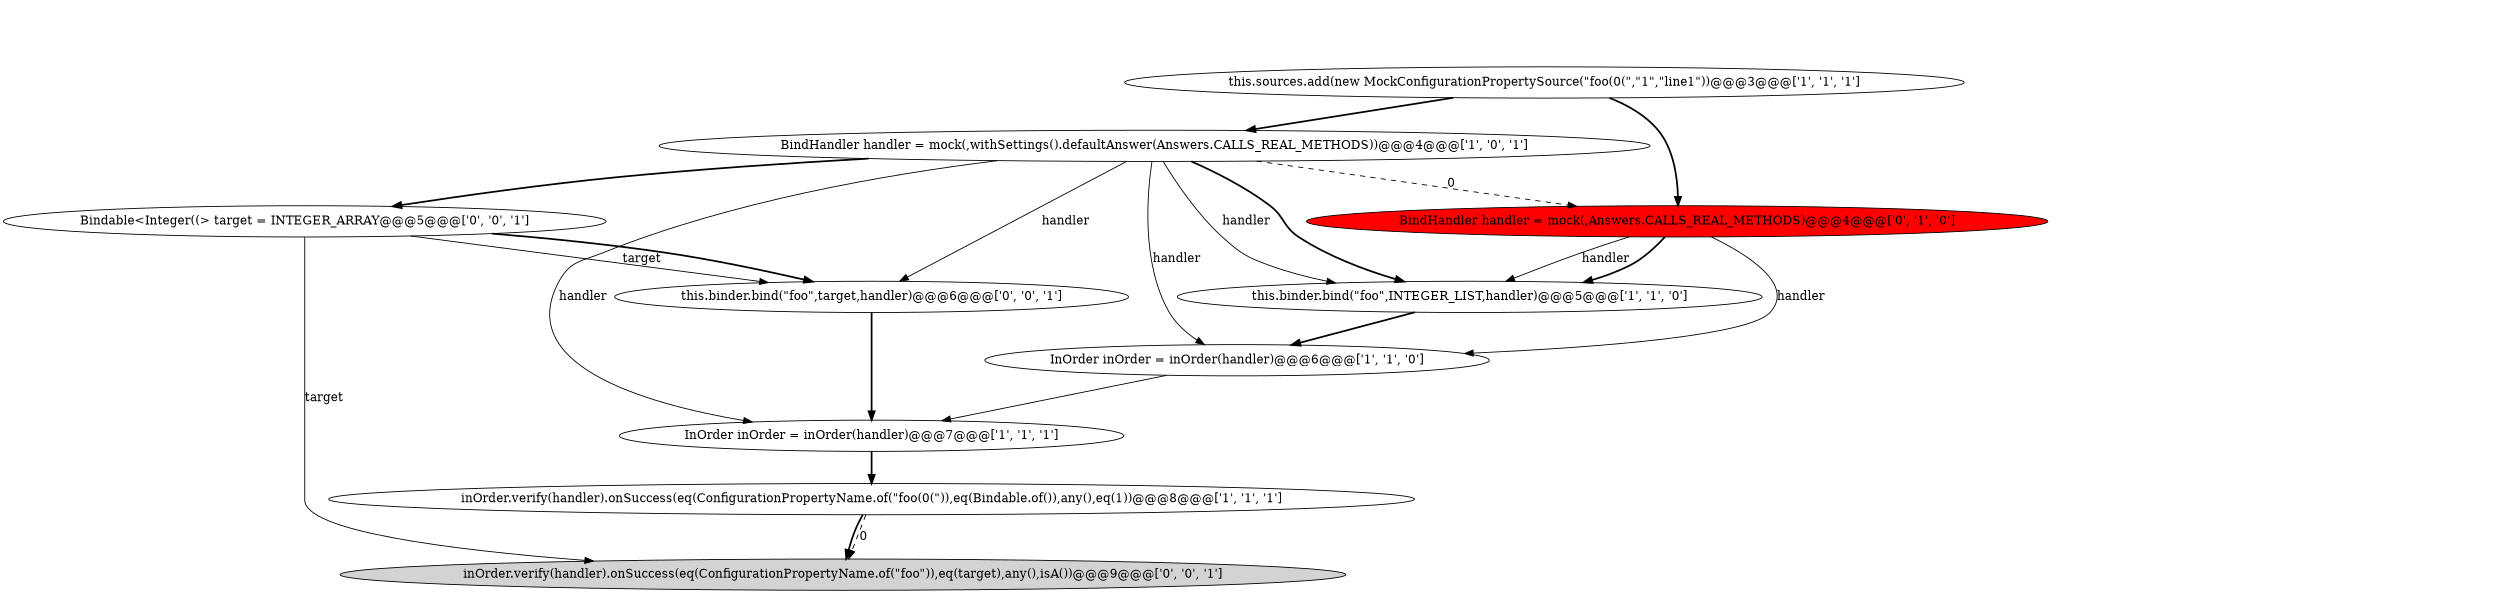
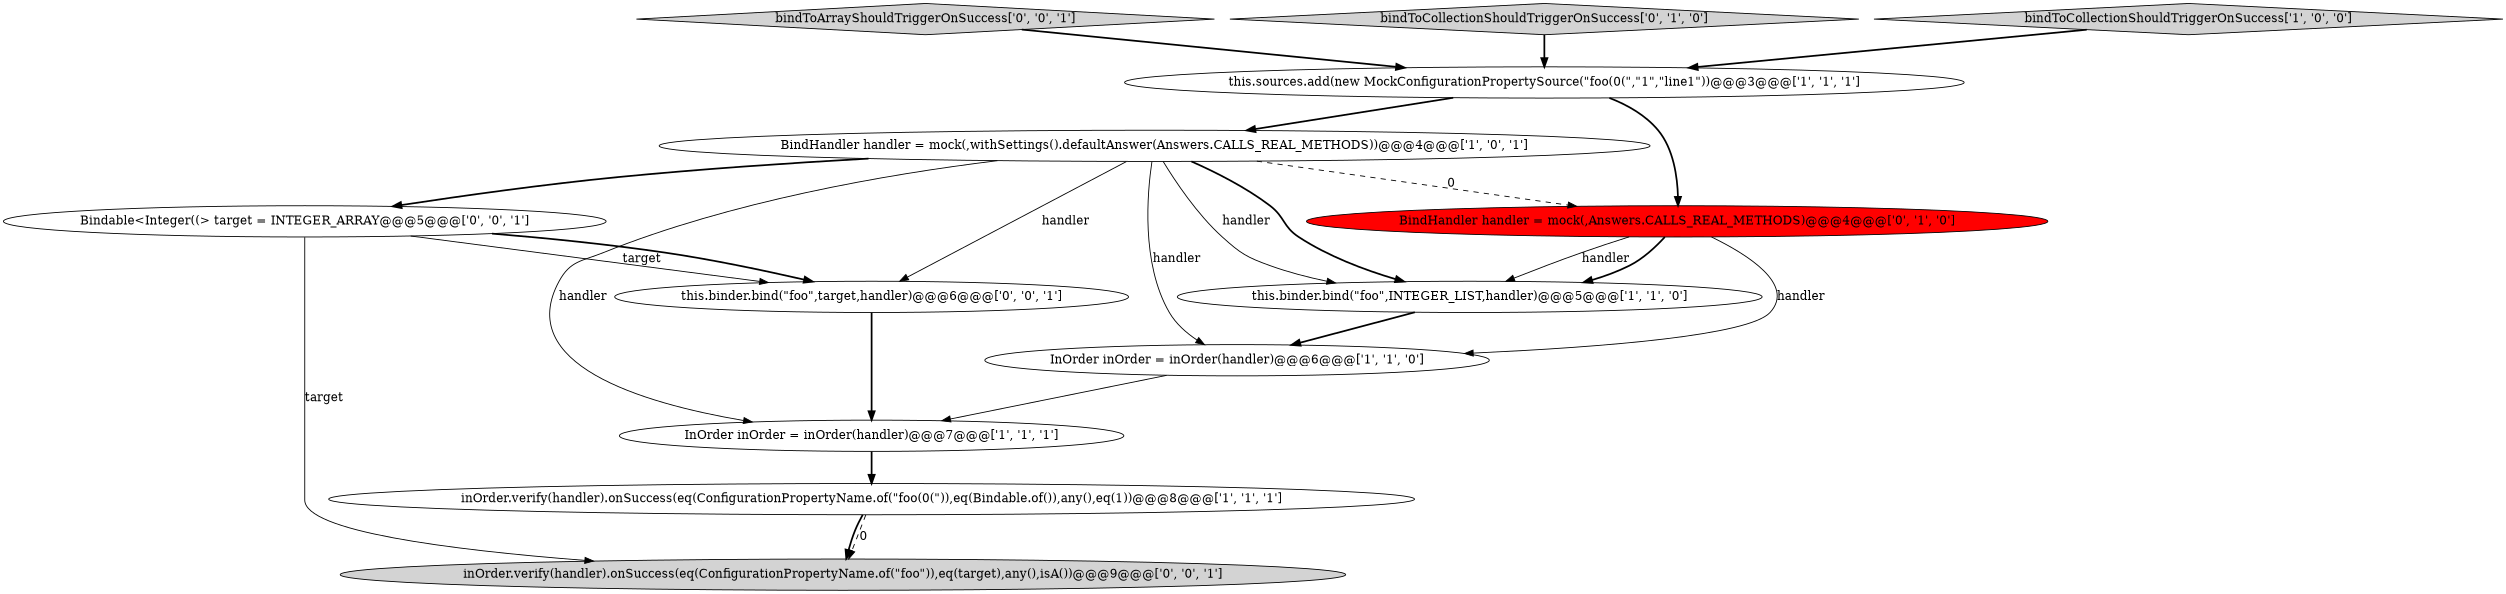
none -> (925, 19)
none -> (1544, 19)
none -> (2188, 19)
